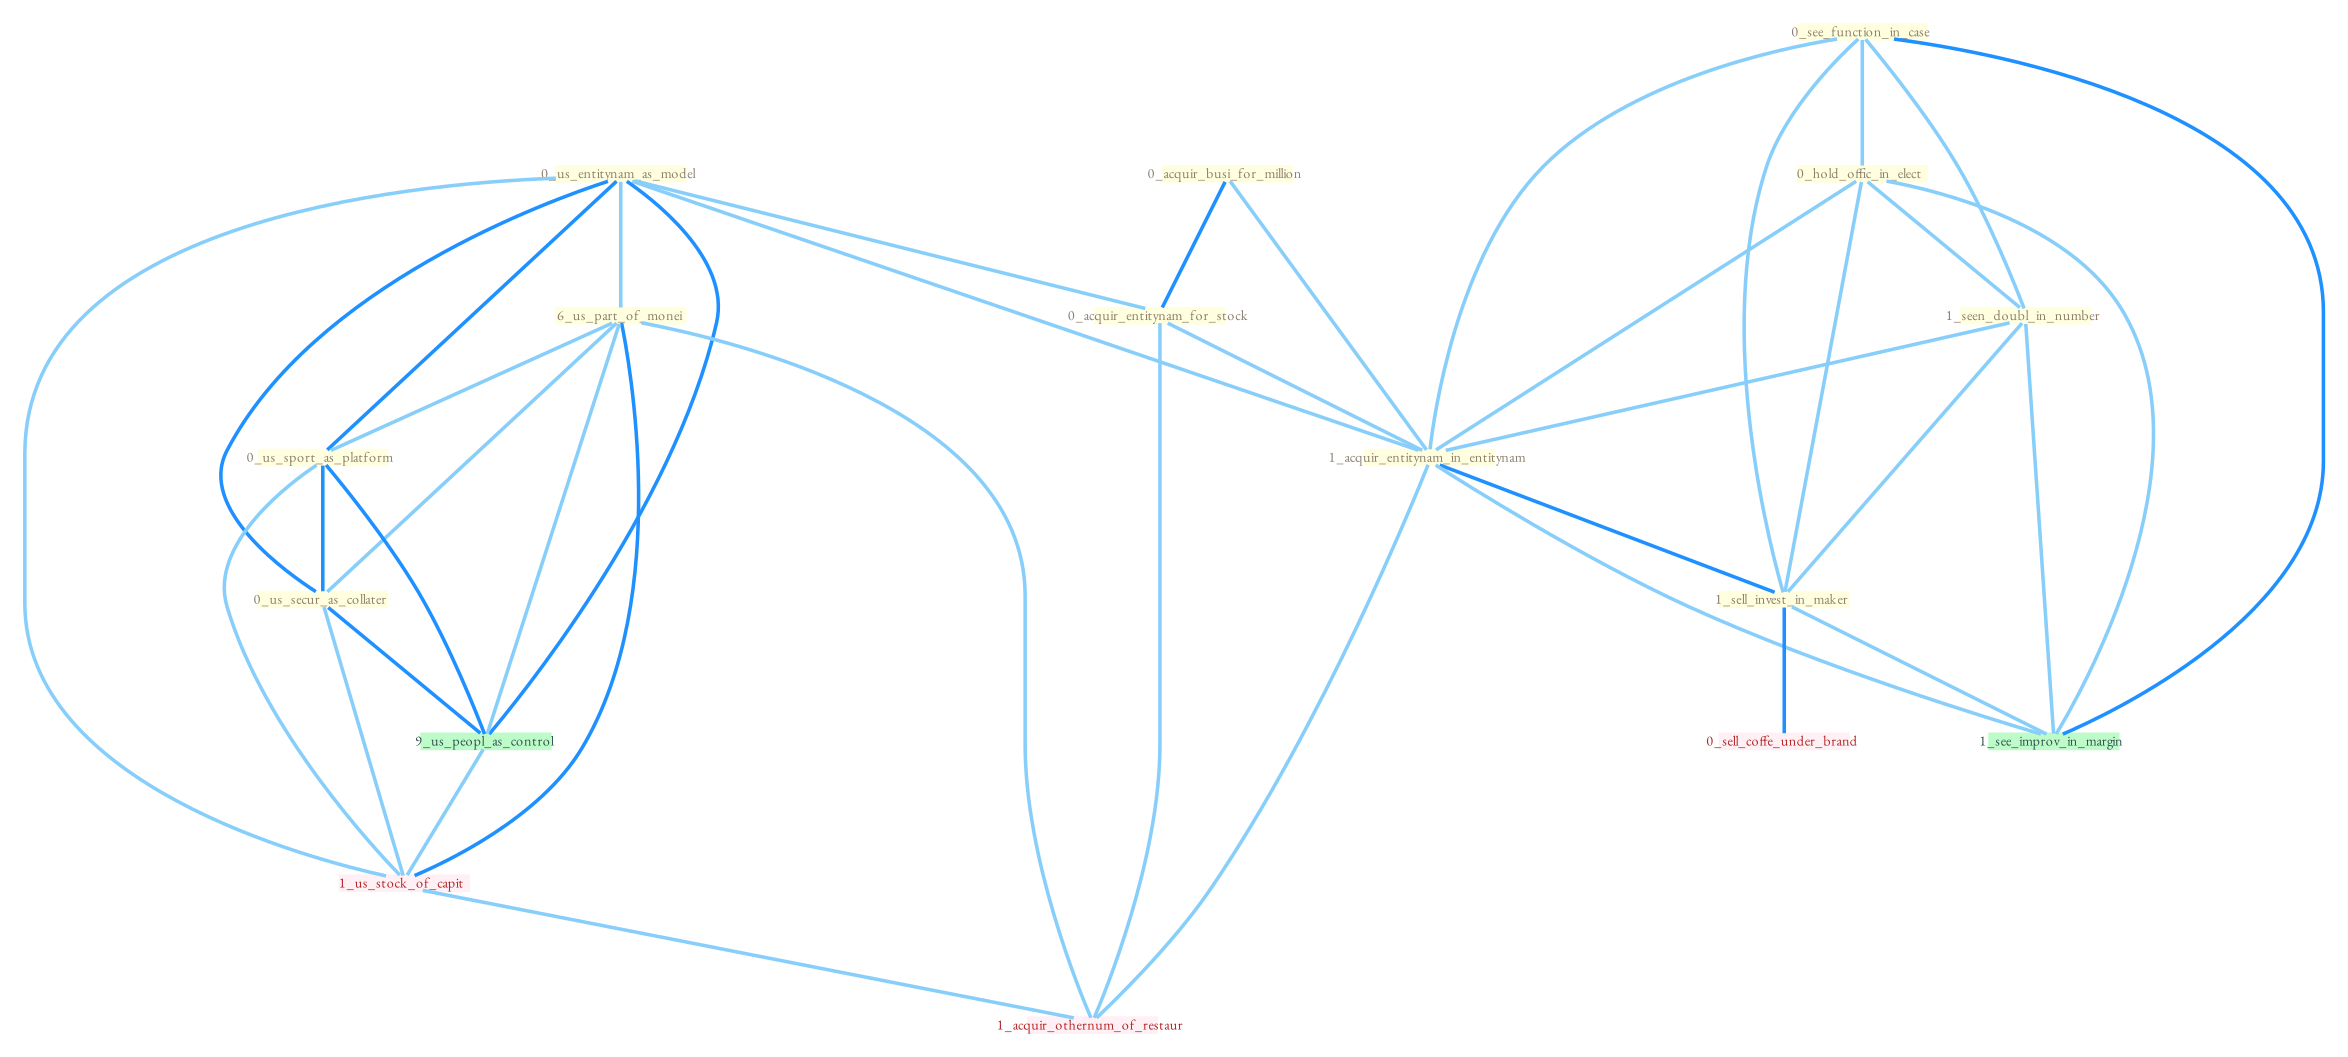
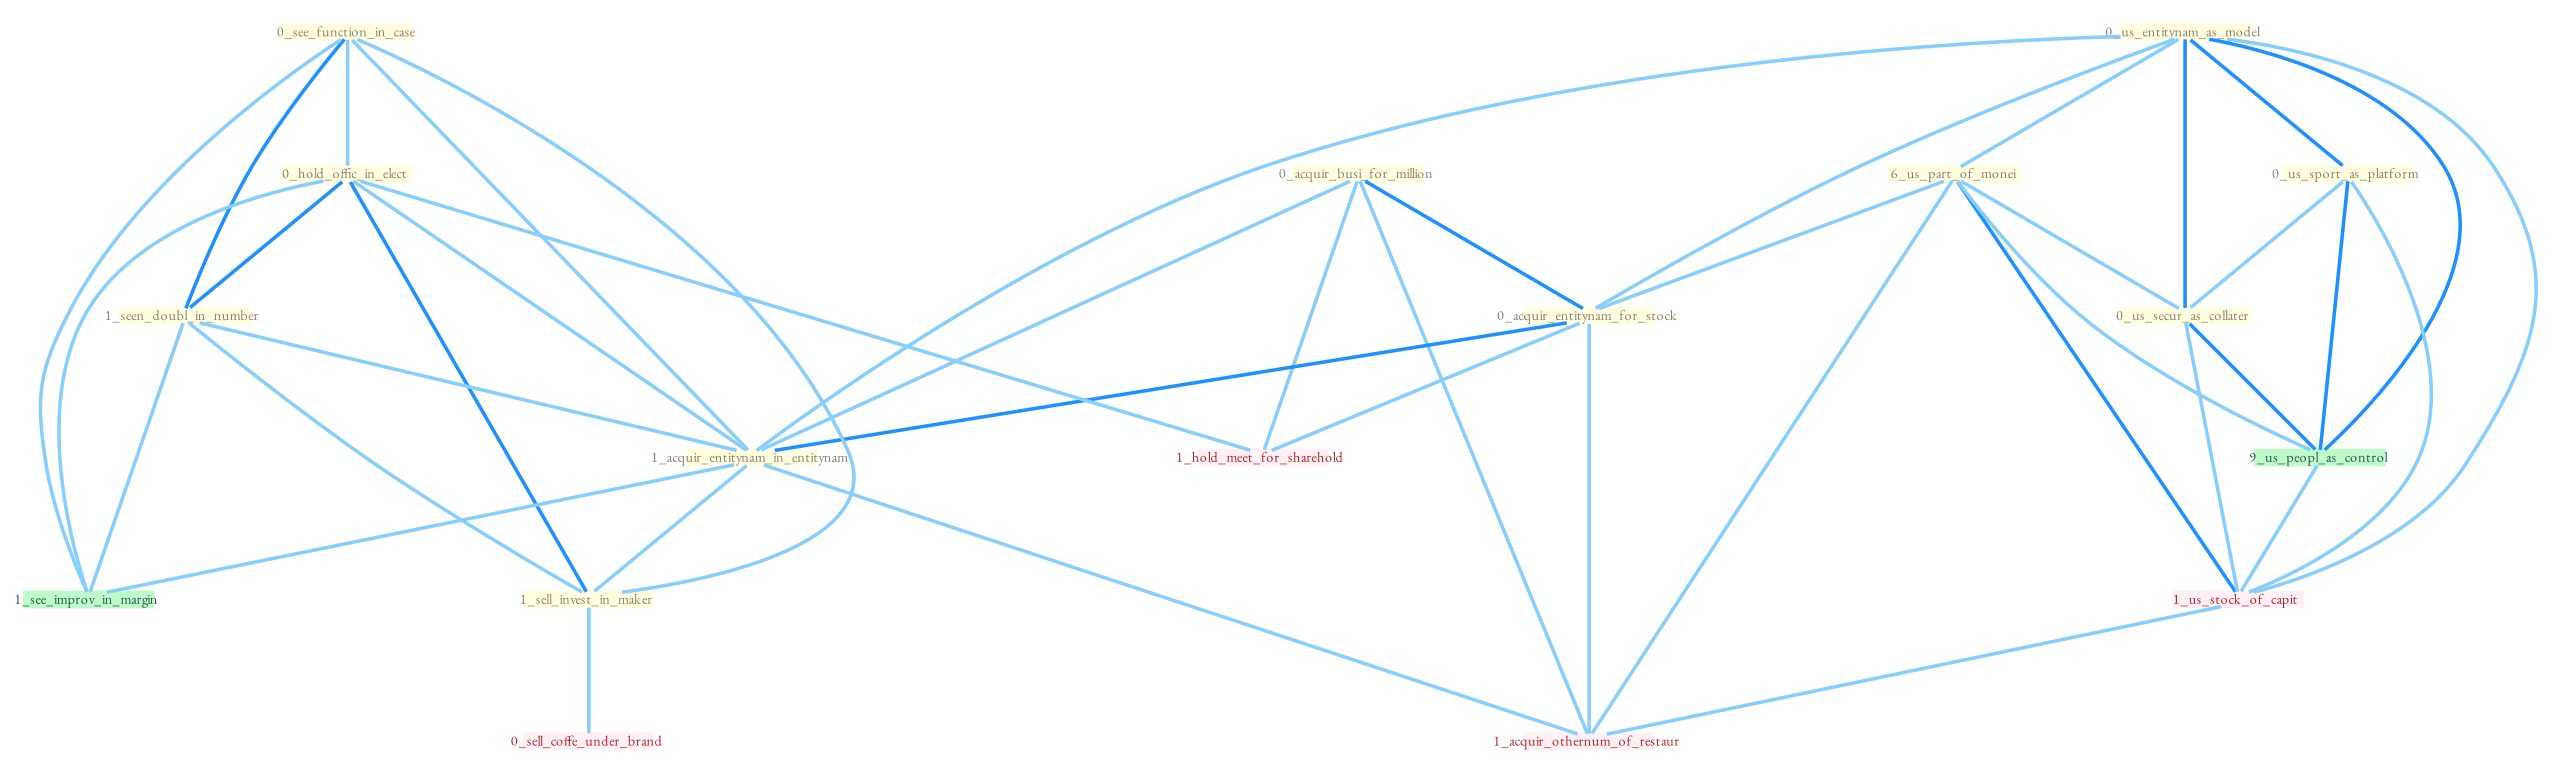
(1958, 166) -> (252, 166)
(1944, 245) -> (266, 245)
(2323, 310) -> (103, 257)
(1282, 380) -> (1171, 387)
(472, 387) -> (1772, 245)
(1823, 387) -> (451, 356)
none -> (1474, 457)
none -> (1263, 458)
(323, 528) -> (2267, 245)
(1607, 529) -> (671, 528)
(1784, 670) -> (589, 670)
(1919, 671) -> none
